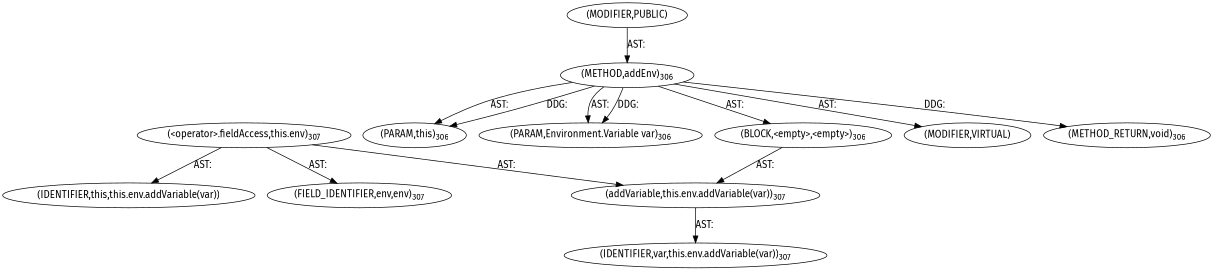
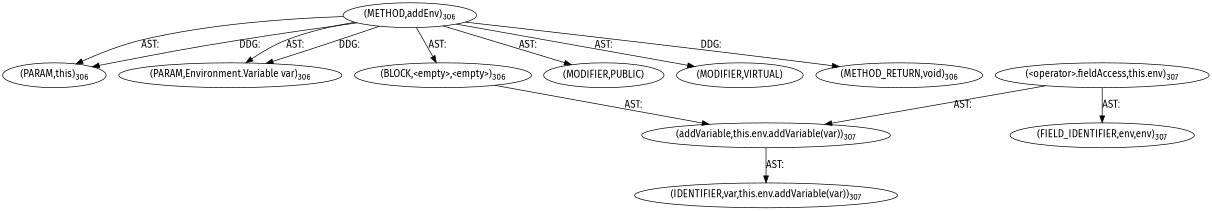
(627, 42) -> (504, 44)
(129, 195) -> none
